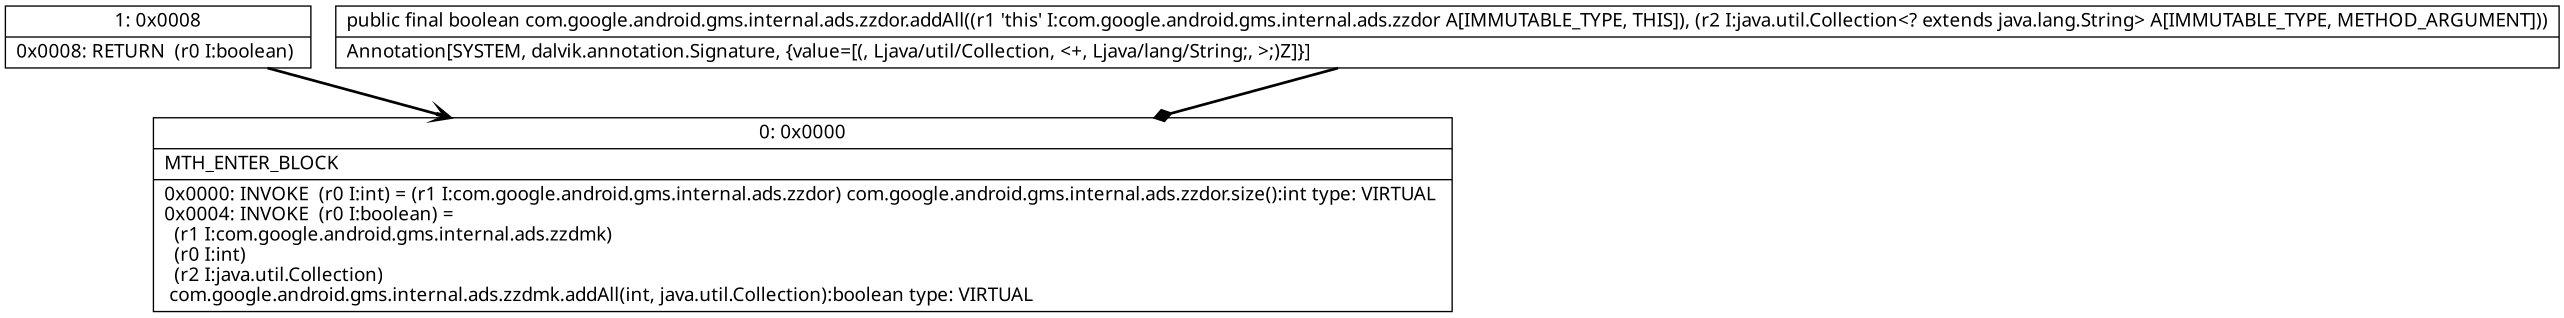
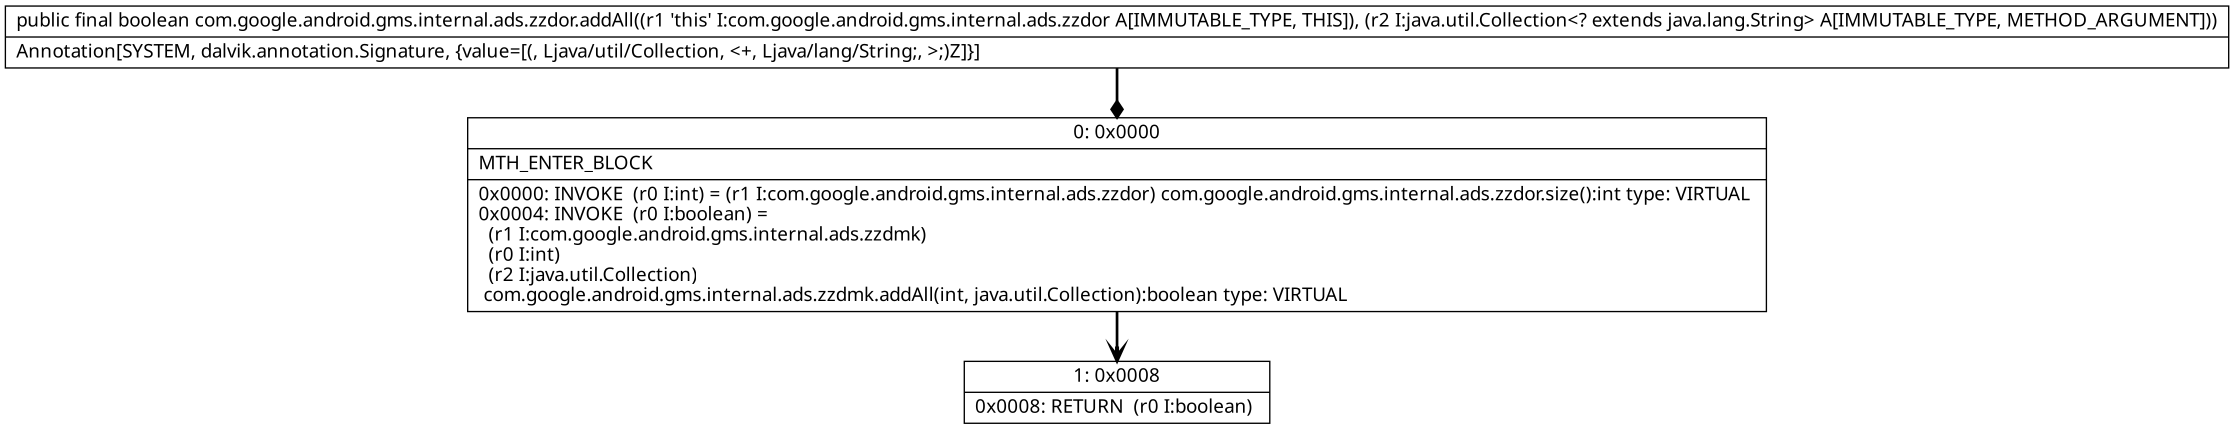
(352, 91) -> (1117, 330)
